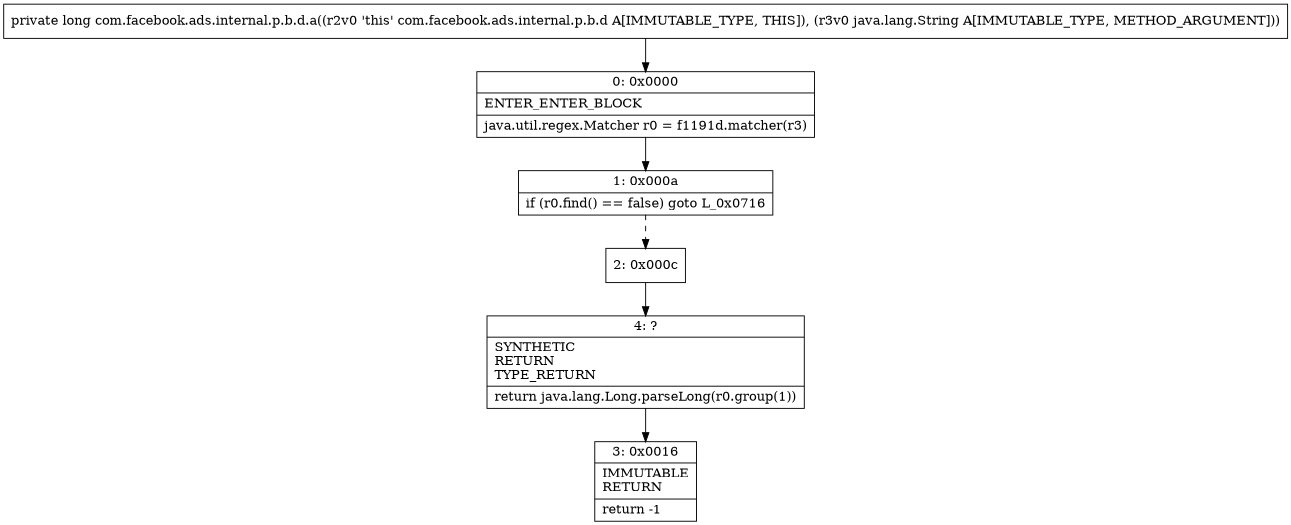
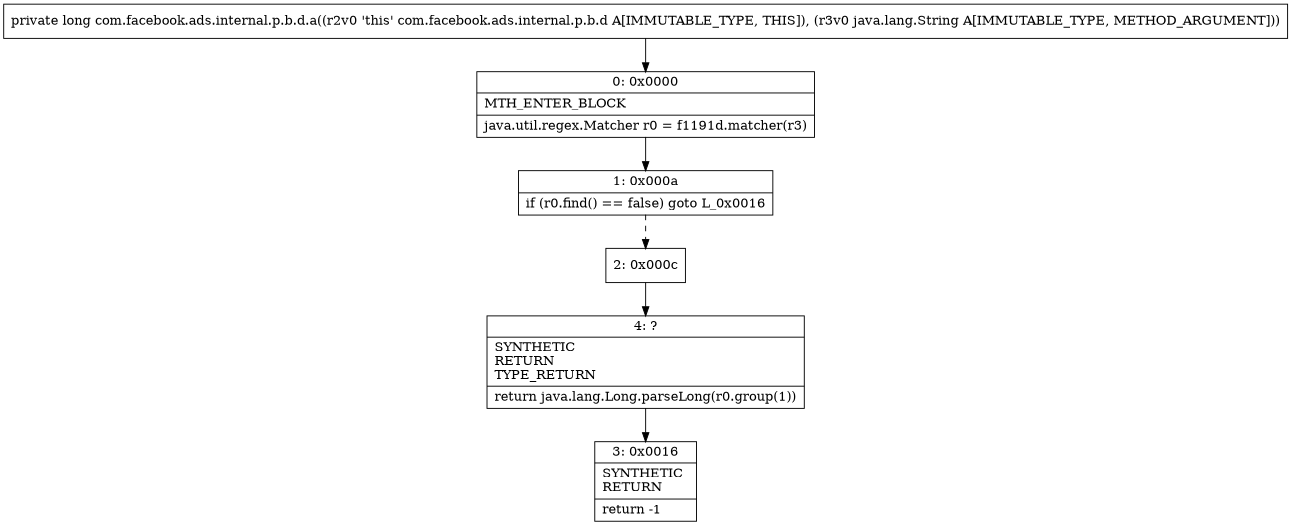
(563, 104) -> (555, 104)
(646, 203) -> (646, 203)
(646, 474) -> (643, 474)
